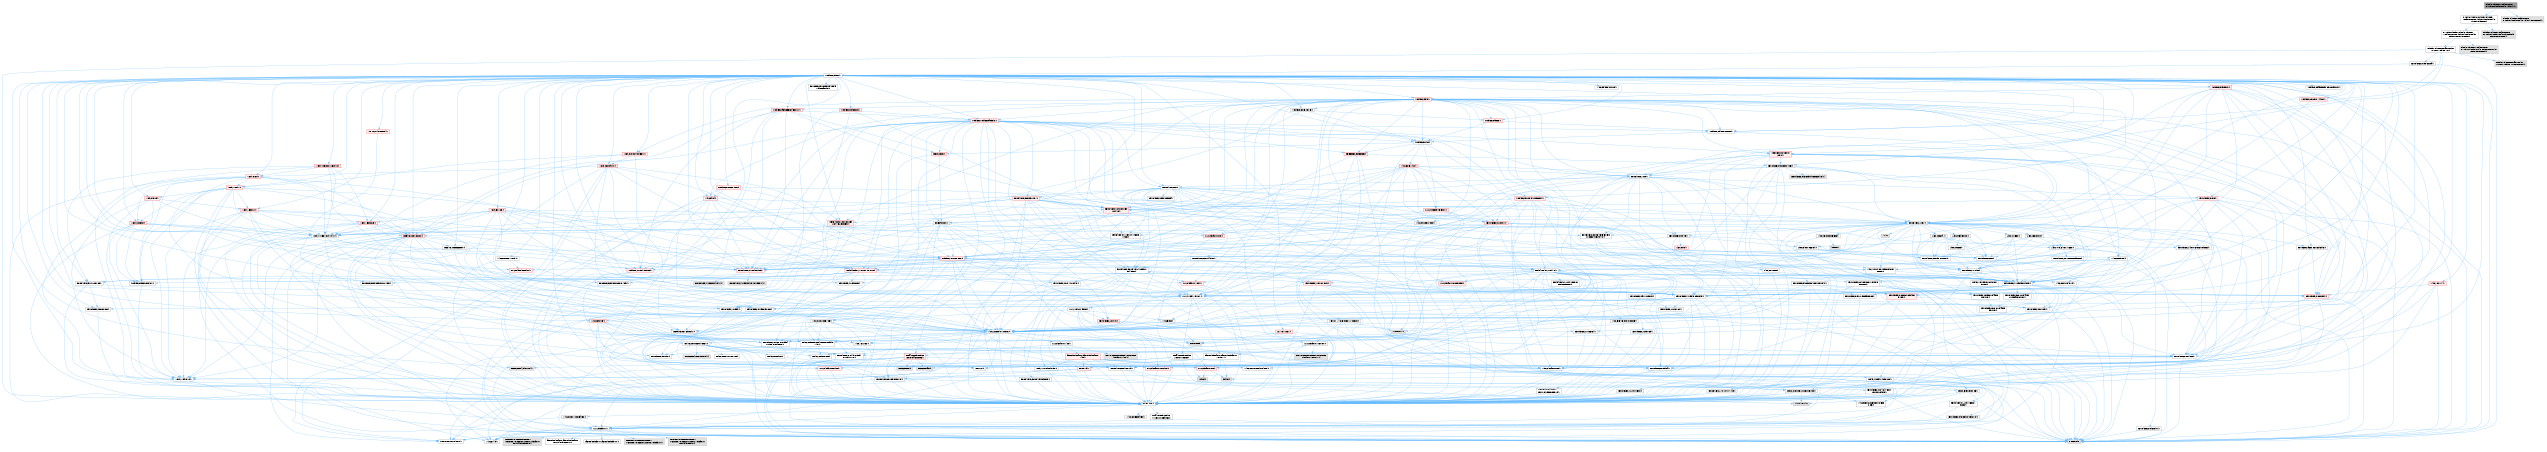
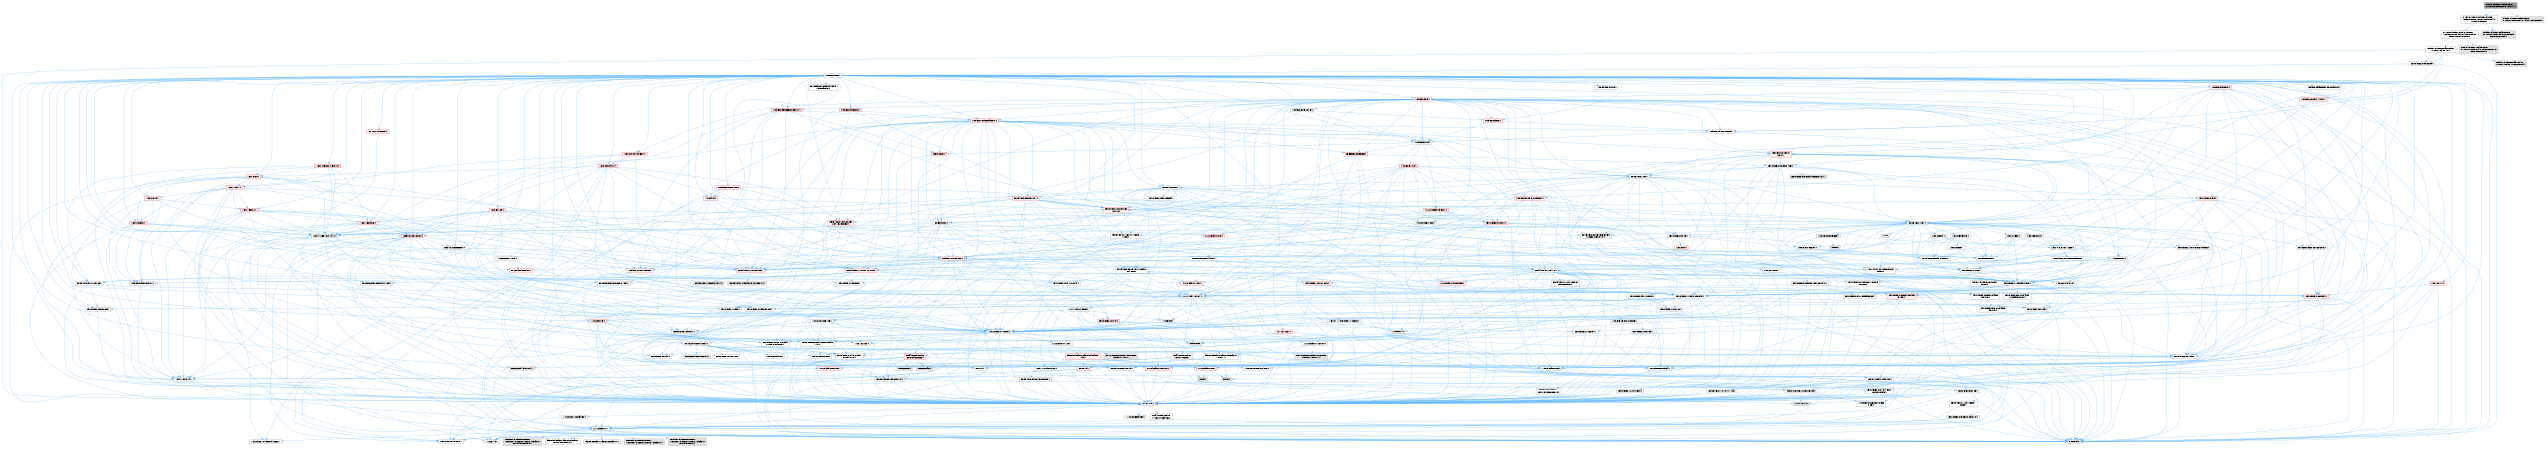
(509, 292) -> (509, 237)
(2149, 429) -> none
none -> (265, 442)
